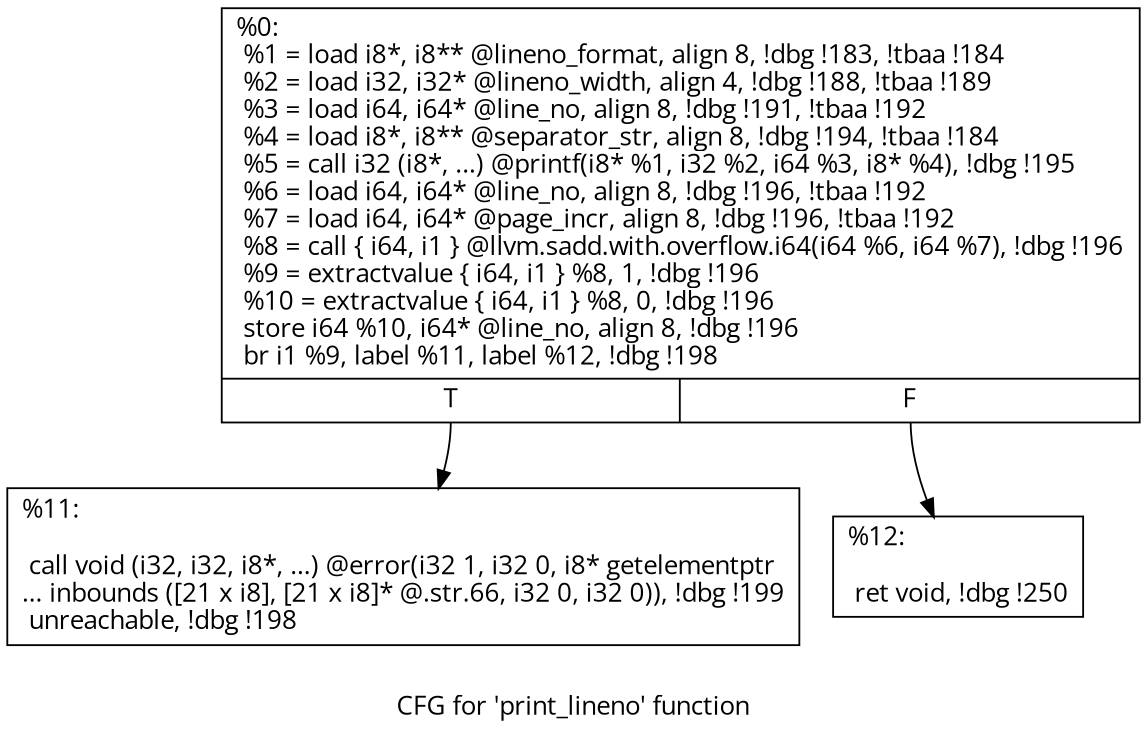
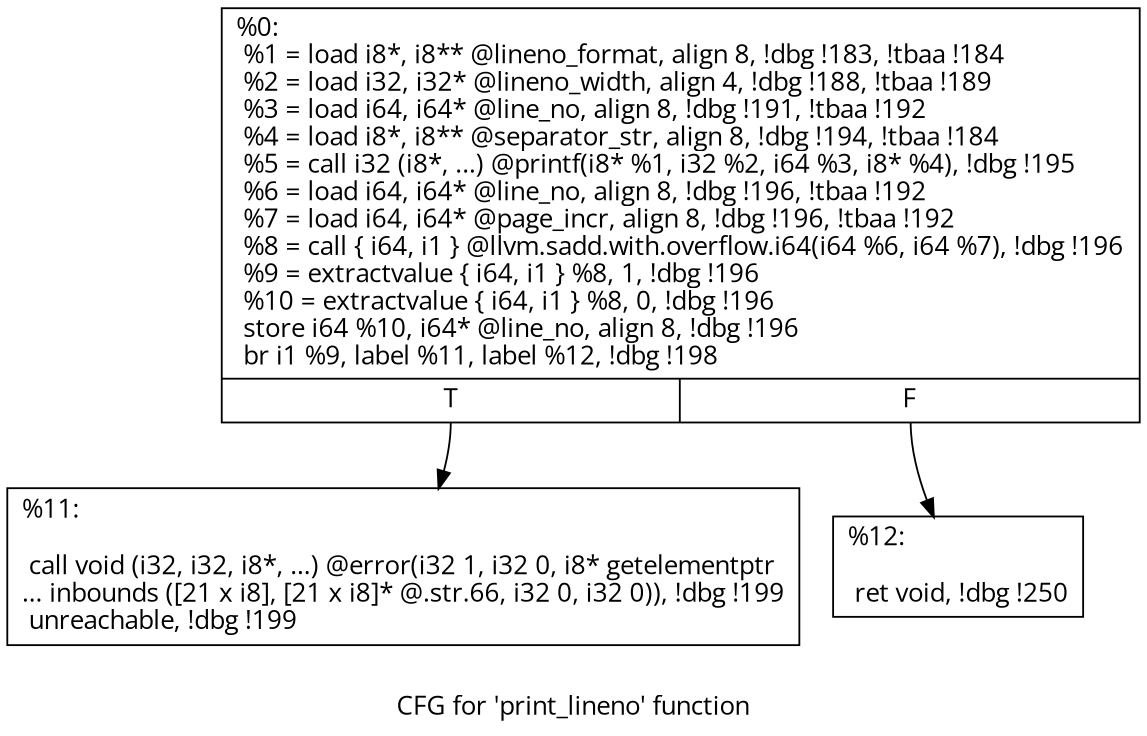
(160, 621) -> (160, 621)
